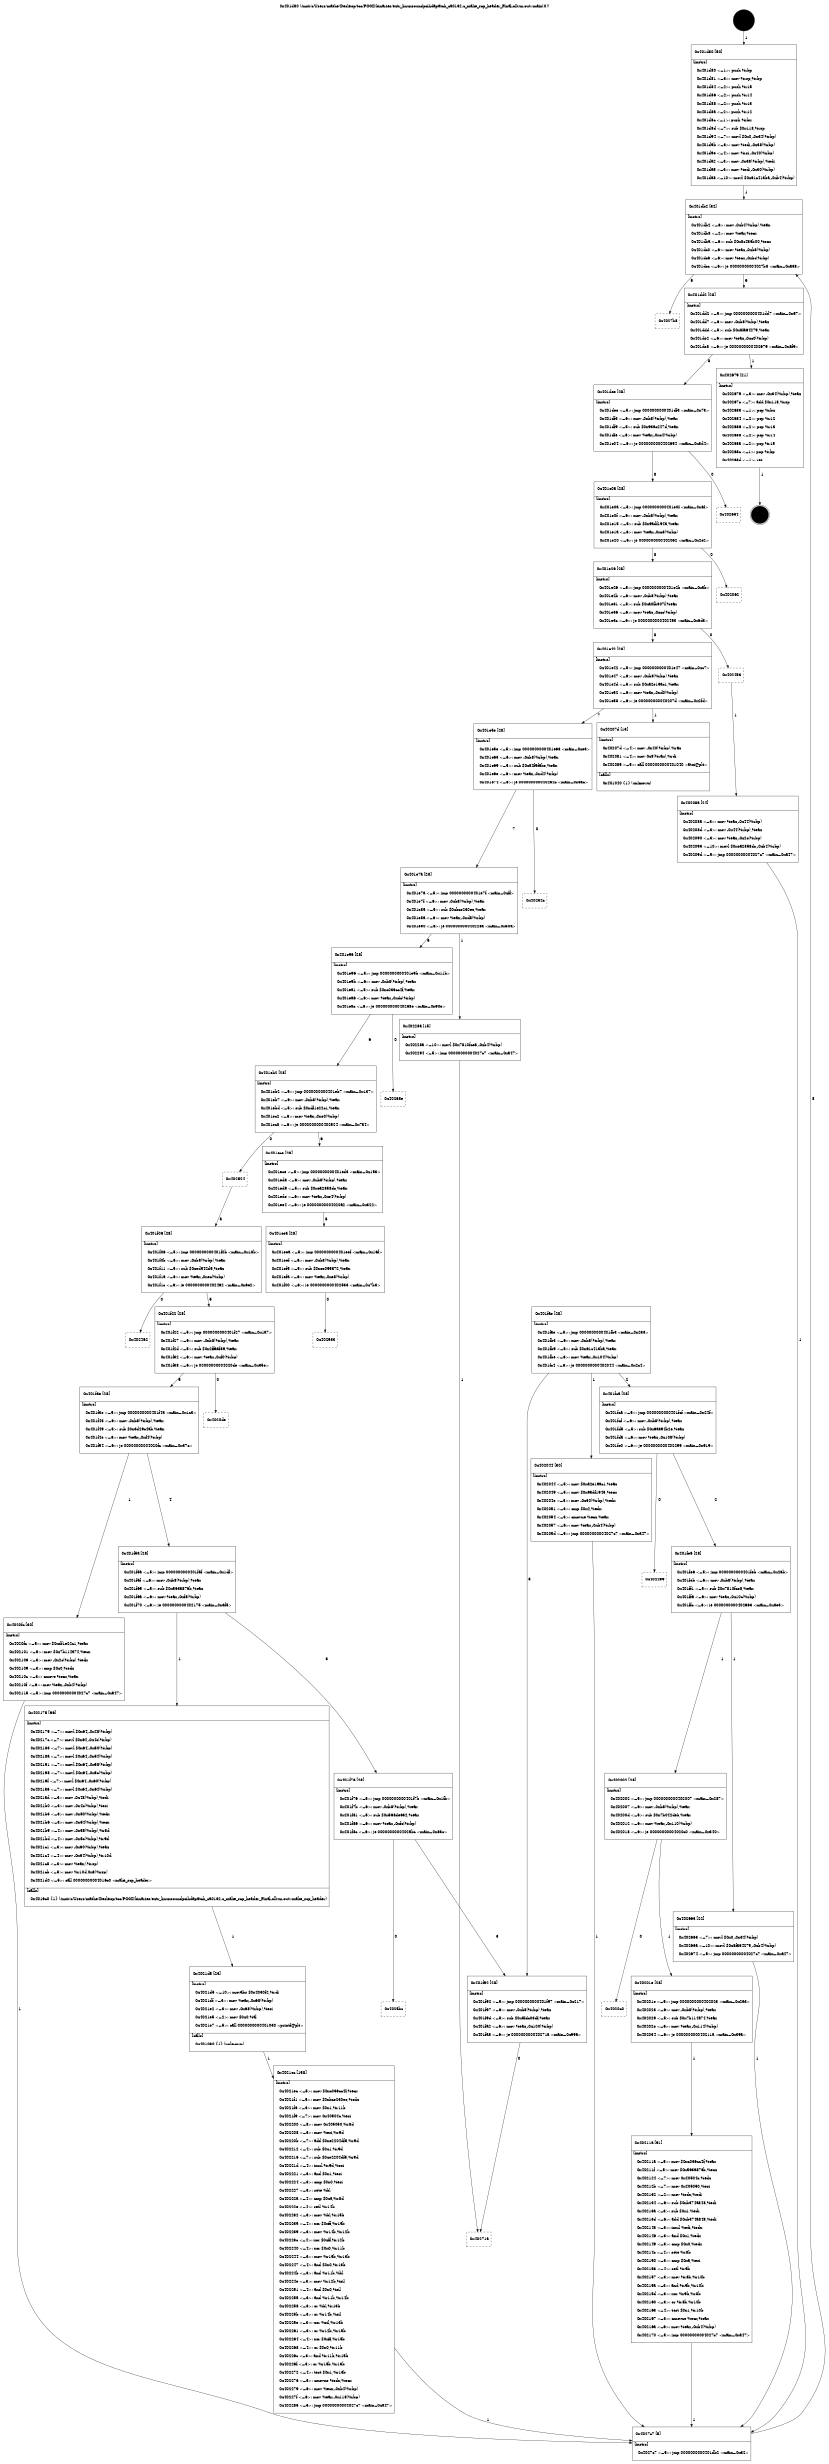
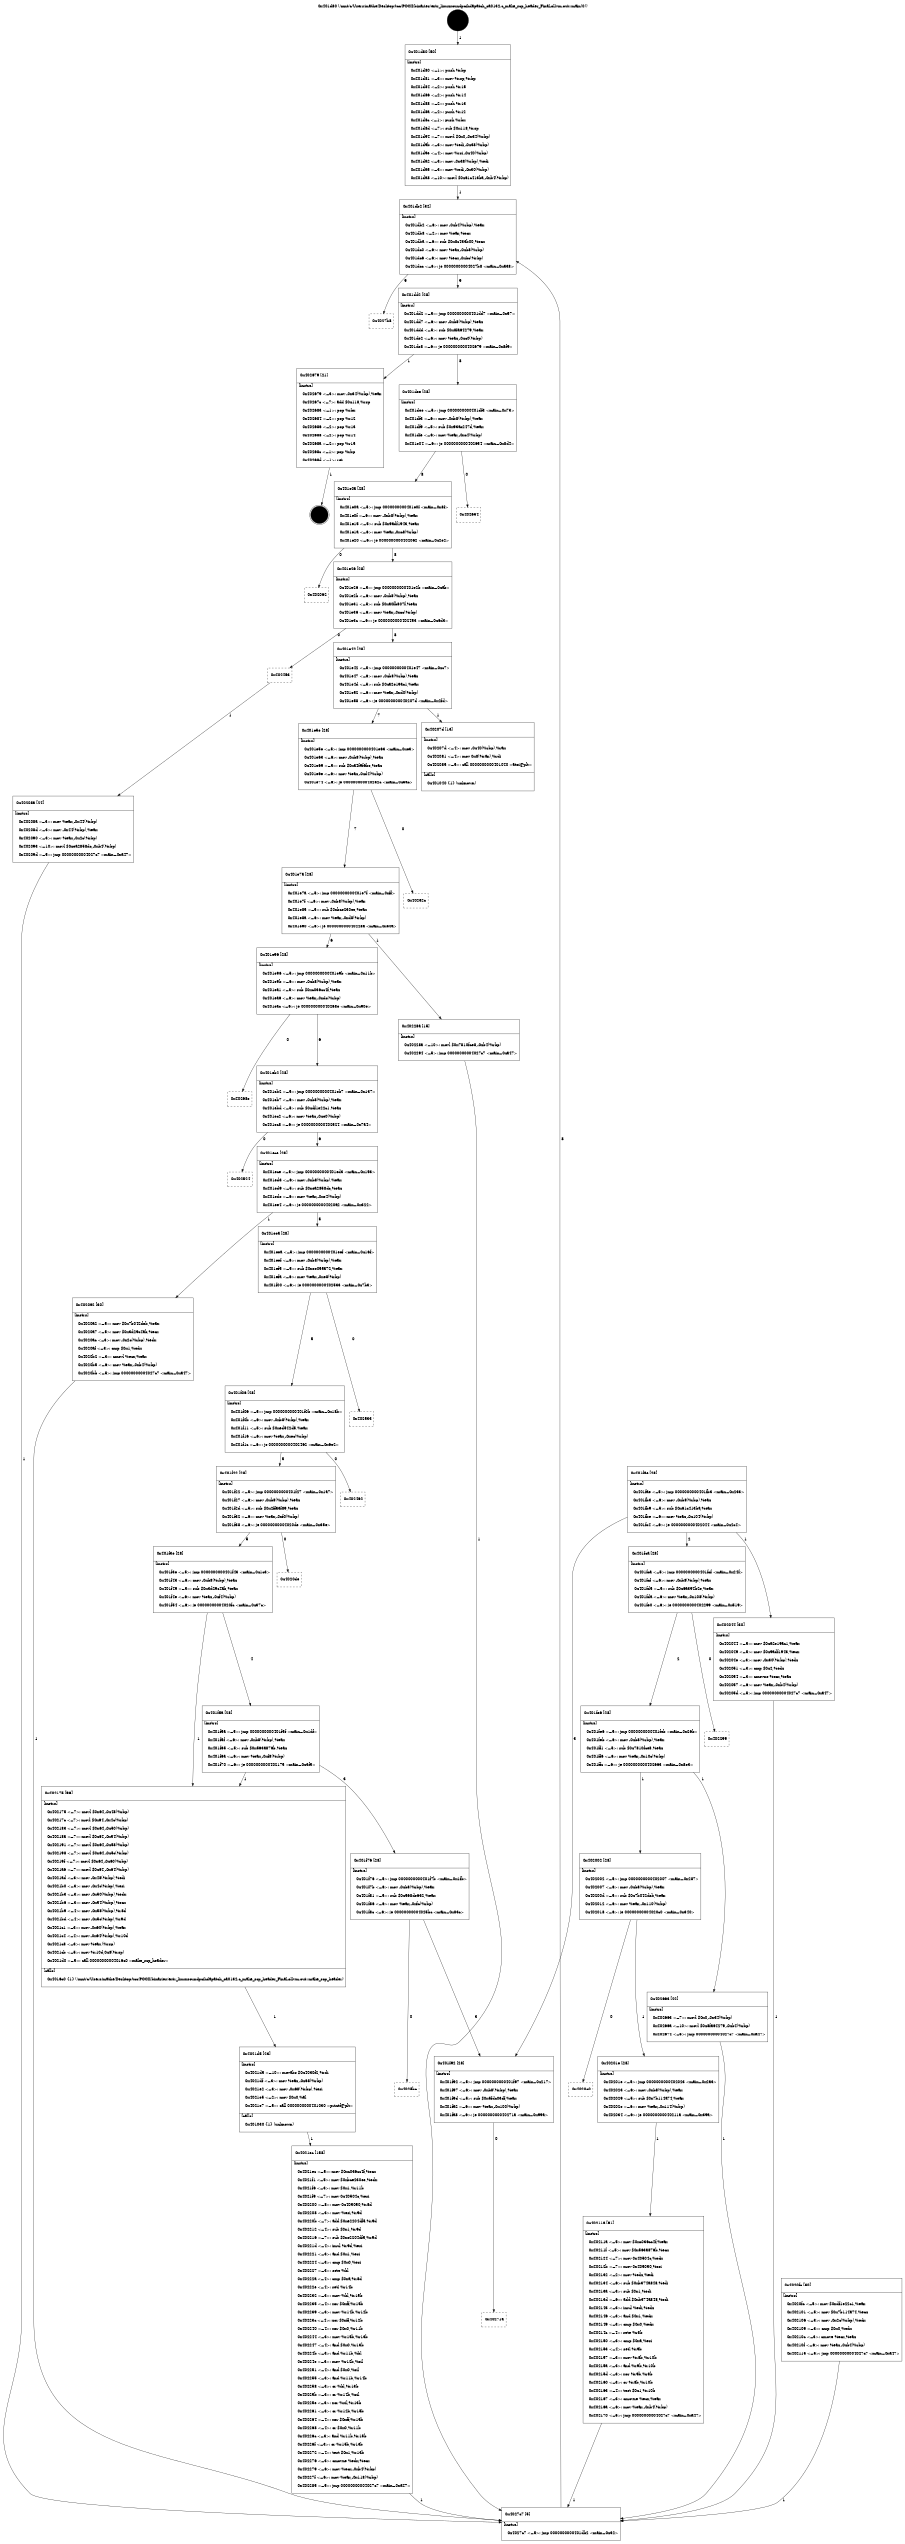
(224, 1205) -> (301, 1338)
none -> (133, 1339)
(103, 1534) -> (197, 1698)
(460, 1646) -> (479, 1817)
